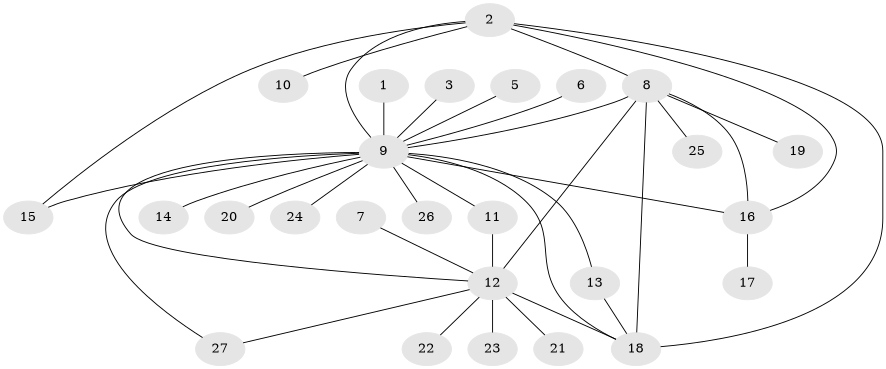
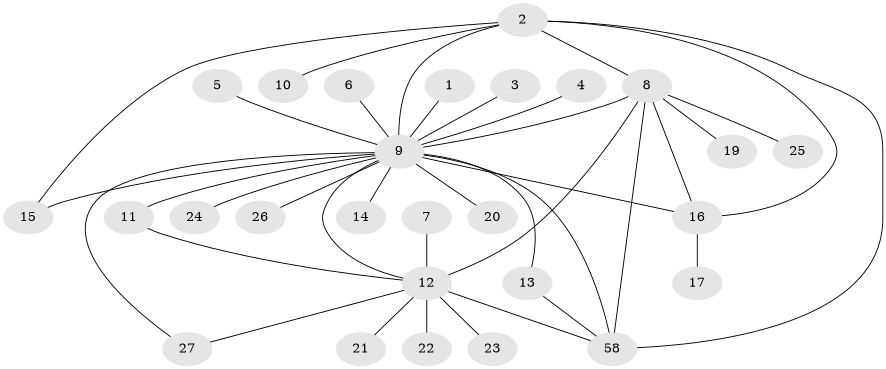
none -> (581, 86)
(636, 349) -> (612, 349)
